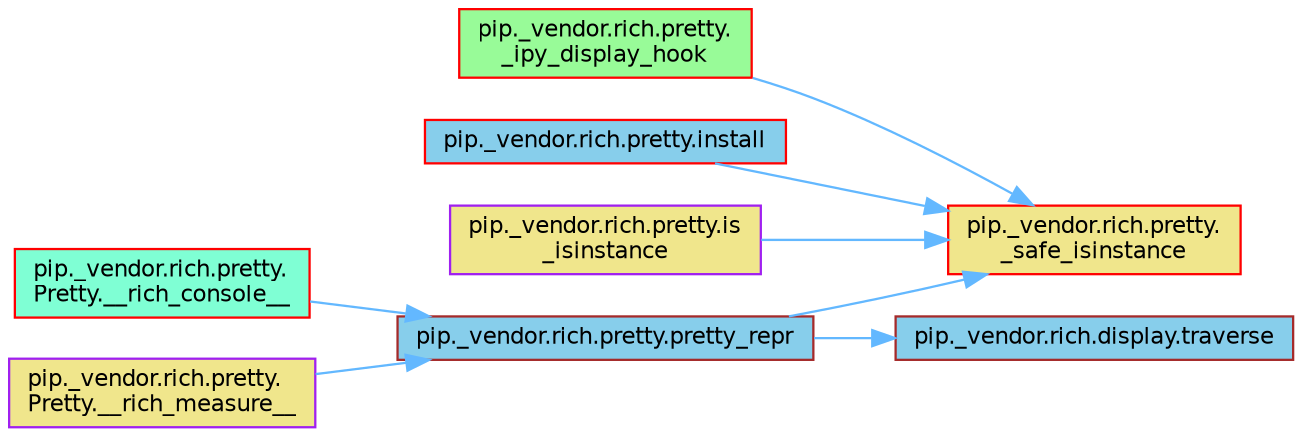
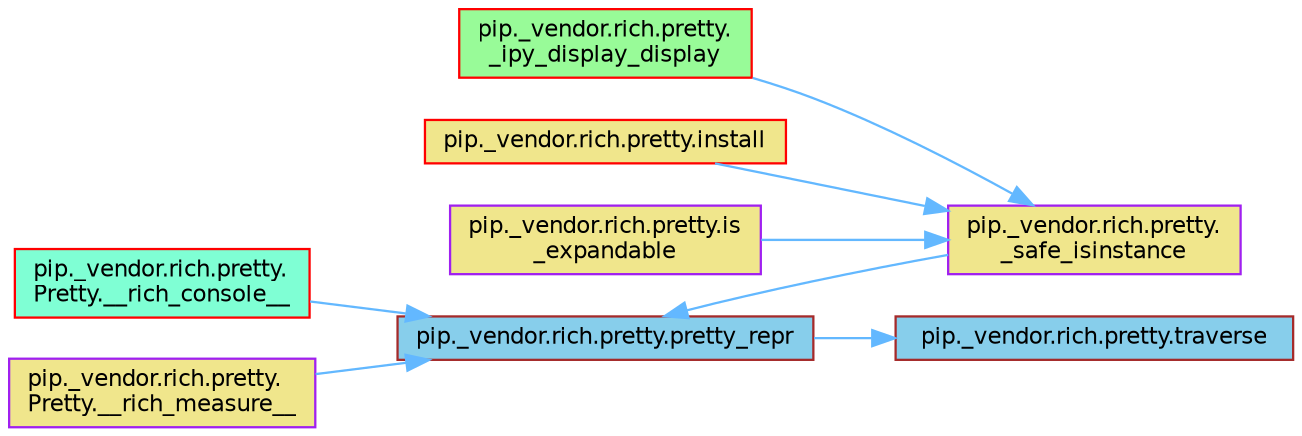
(605, 43) -> (605, 43)
(605, 142) -> (605, 142)
(605, 240) -> (605, 240)
(1094, 240) -> (1094, 240)
(877, 299) -> (817, 280)
(1094, 338) -> (1094, 338)
